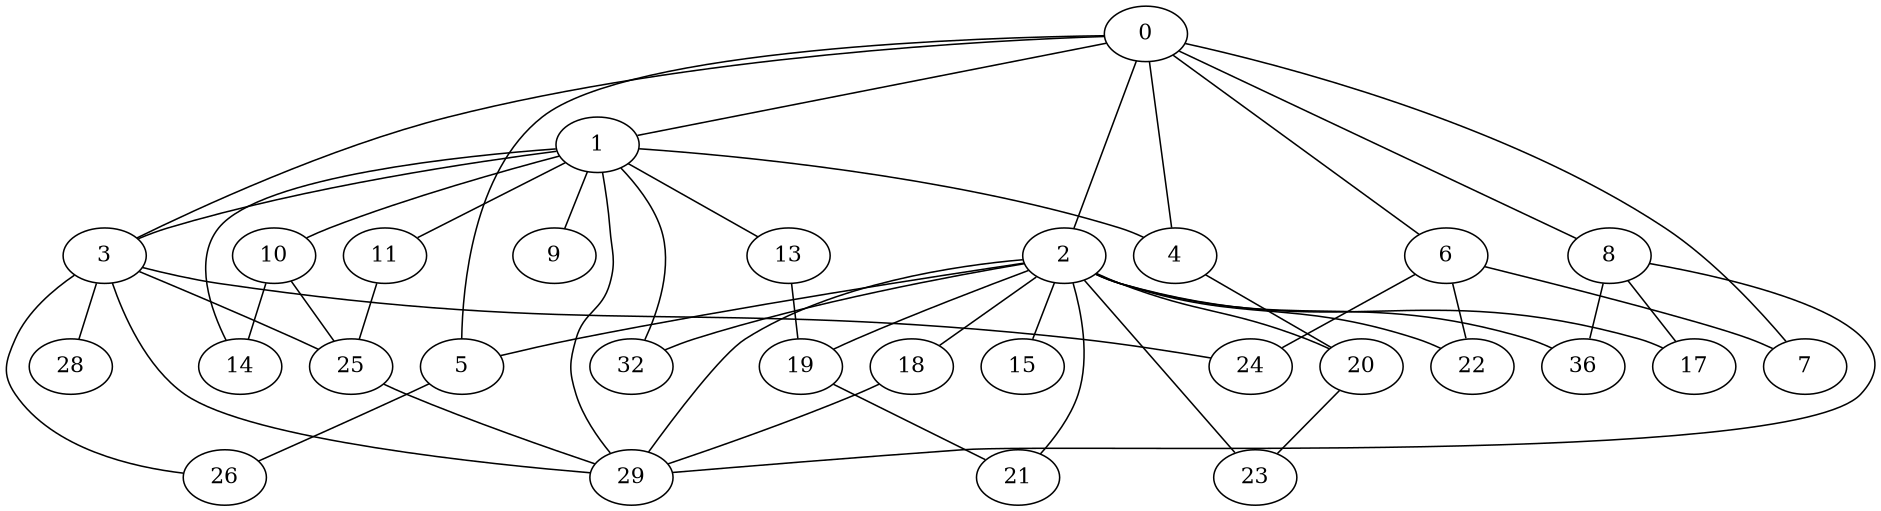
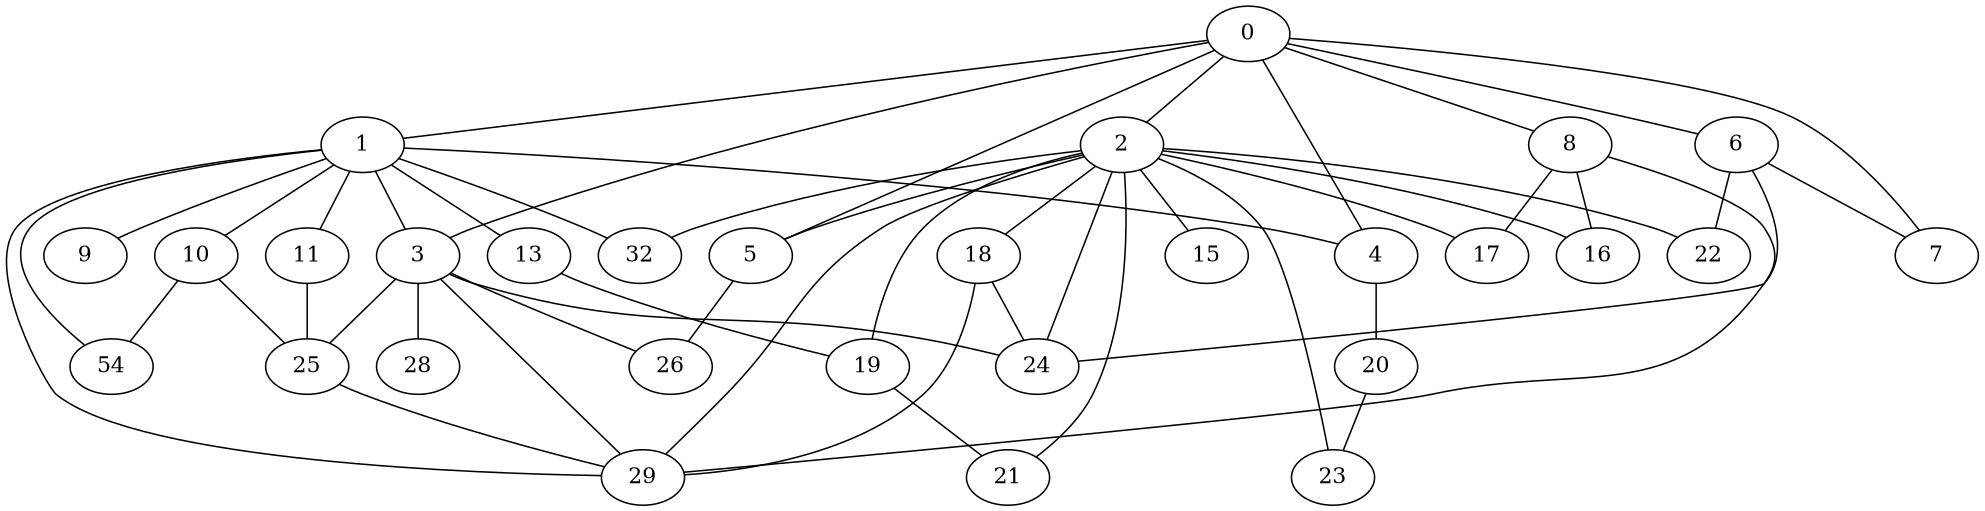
none -> (1008, 311)
(1243, 318) -> (1080, 255)
(240, 367) -> (112, 367)
(1583, 367) -> (1598, 256)
